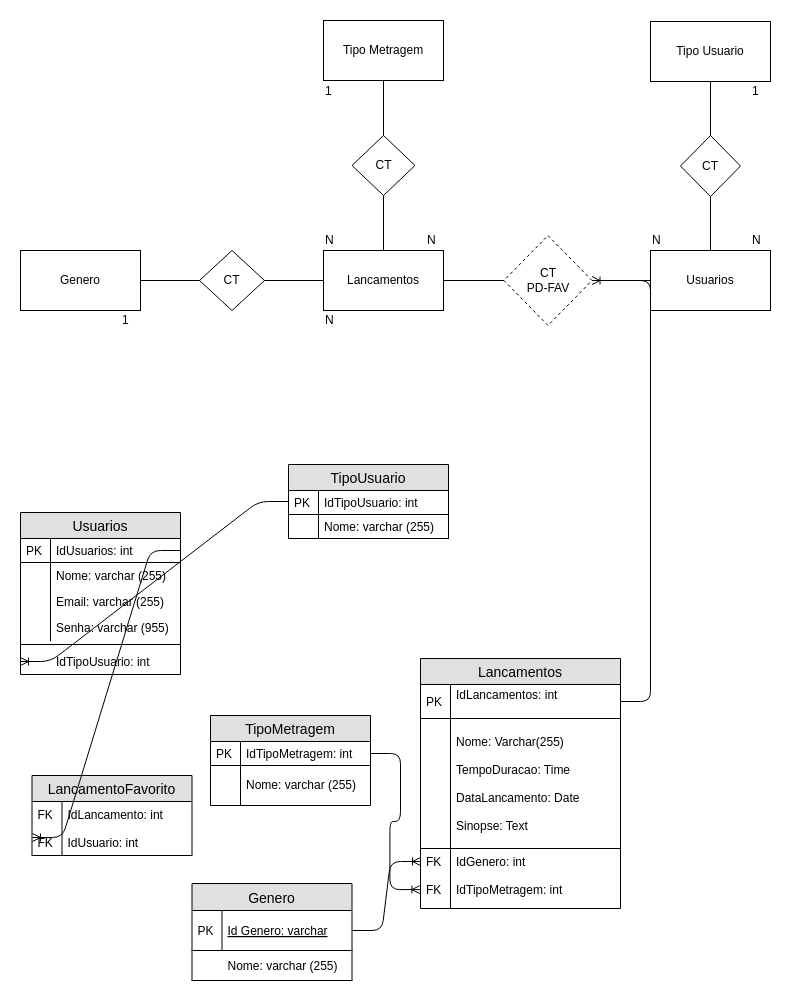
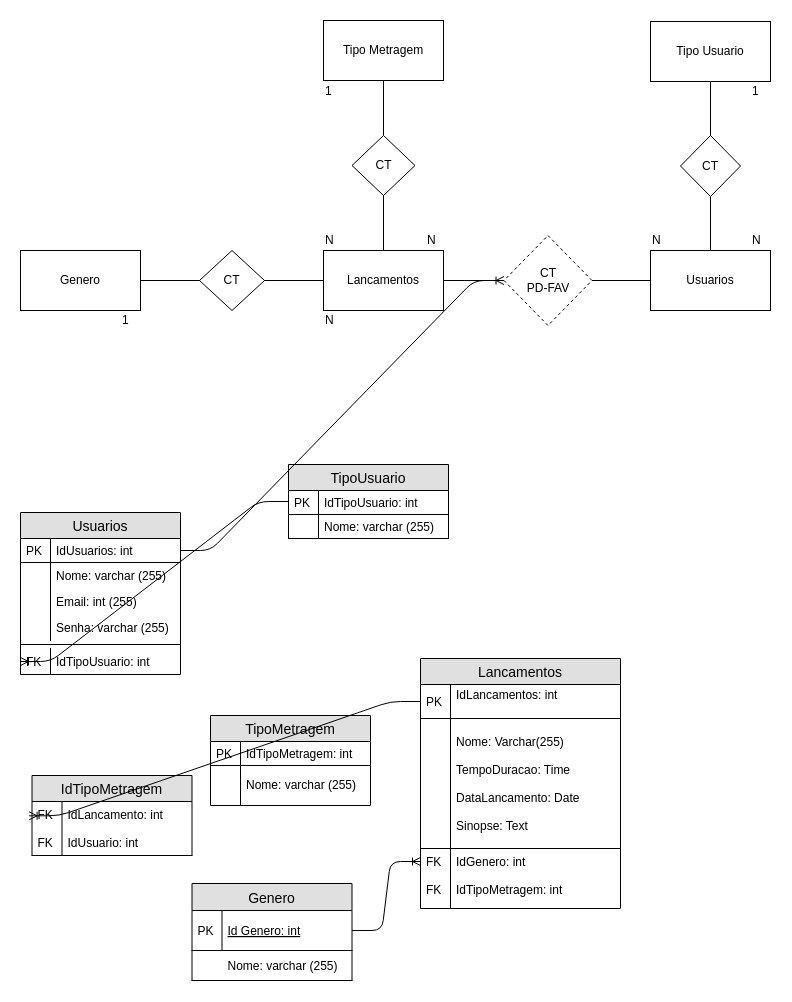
(651, 516) -> (189, 771)
(115, 602) -> (100, 602)
(119, 628) -> (119, 628)
none -> (36, 662)
(97, 727) -> (365, 392)
(112, 789) -> (112, 789)
(401, 800) -> none
(283, 931) -> (268, 931)
